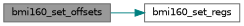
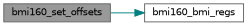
(192, 13) -> (194, 13)
